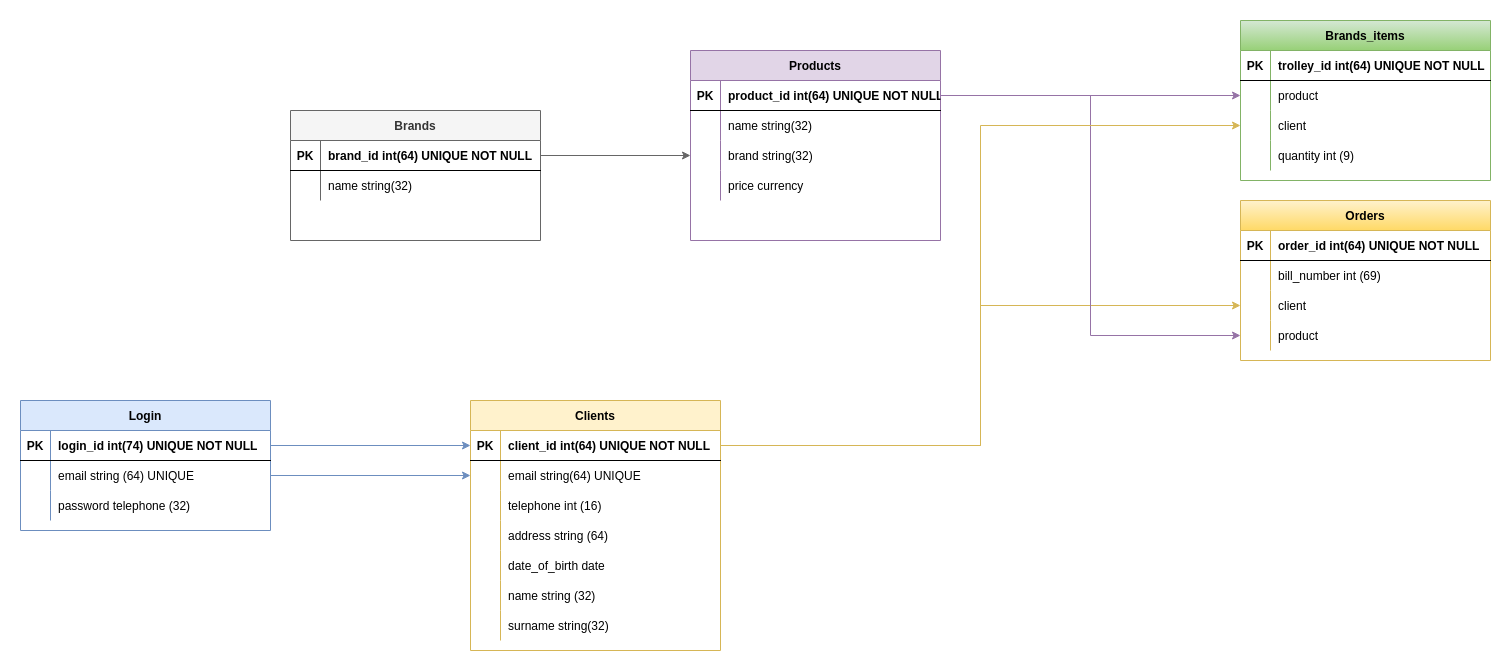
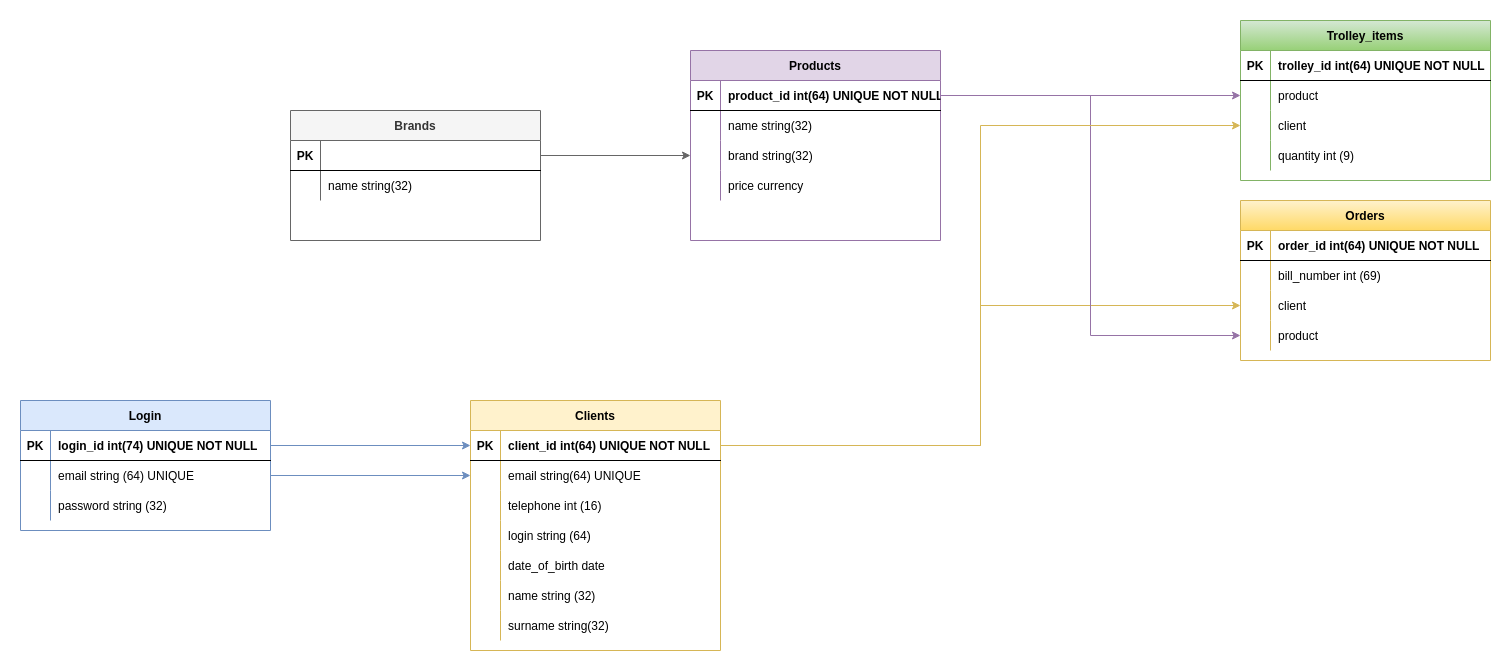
(1365, 36) -> (1365, 36)
(431, 156) -> none
(131, 506) -> (121, 506)
(567, 536) -> (557, 536)
